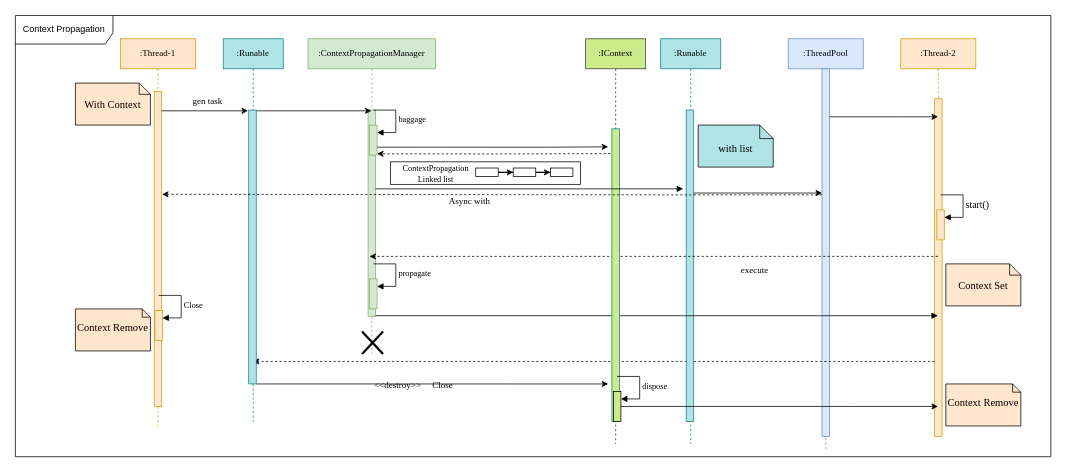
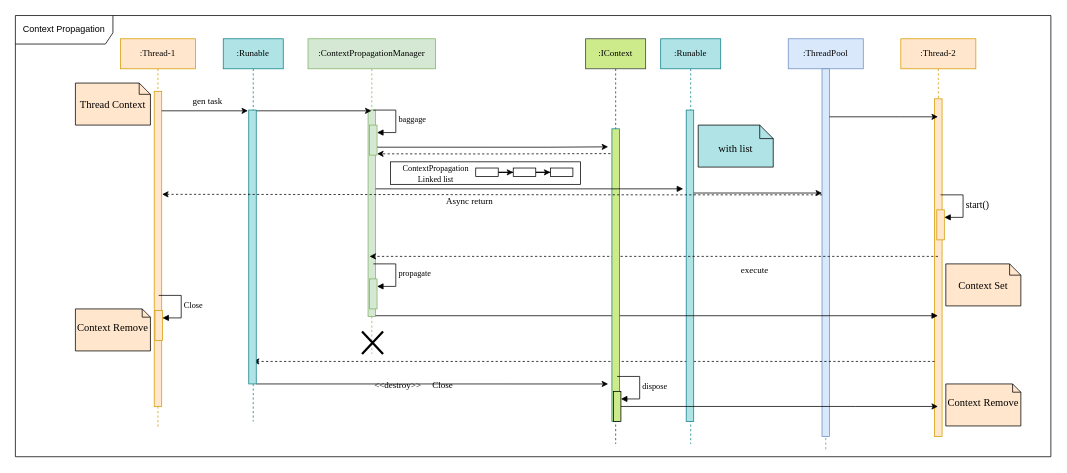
(113, 106) -> (113, 112)
(470, 201) -> (470, 201)
